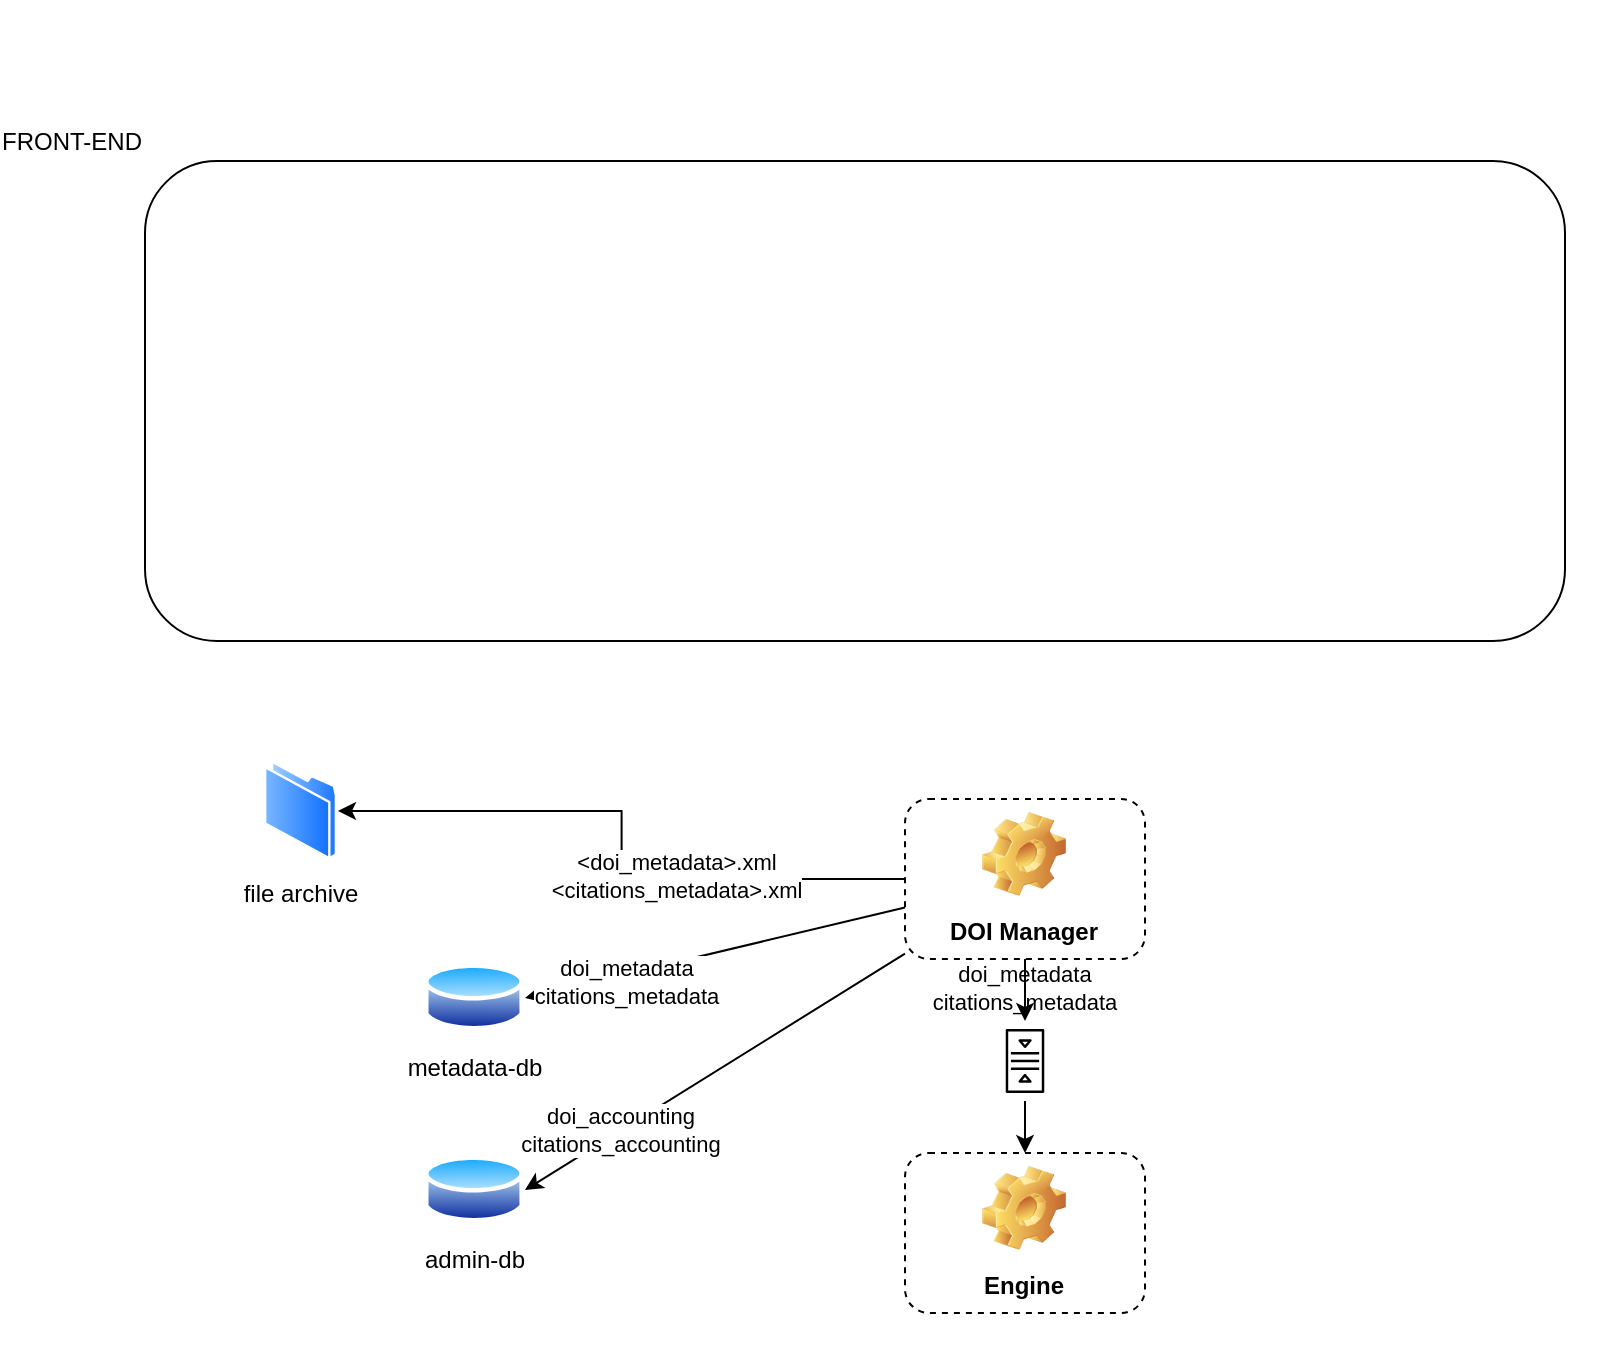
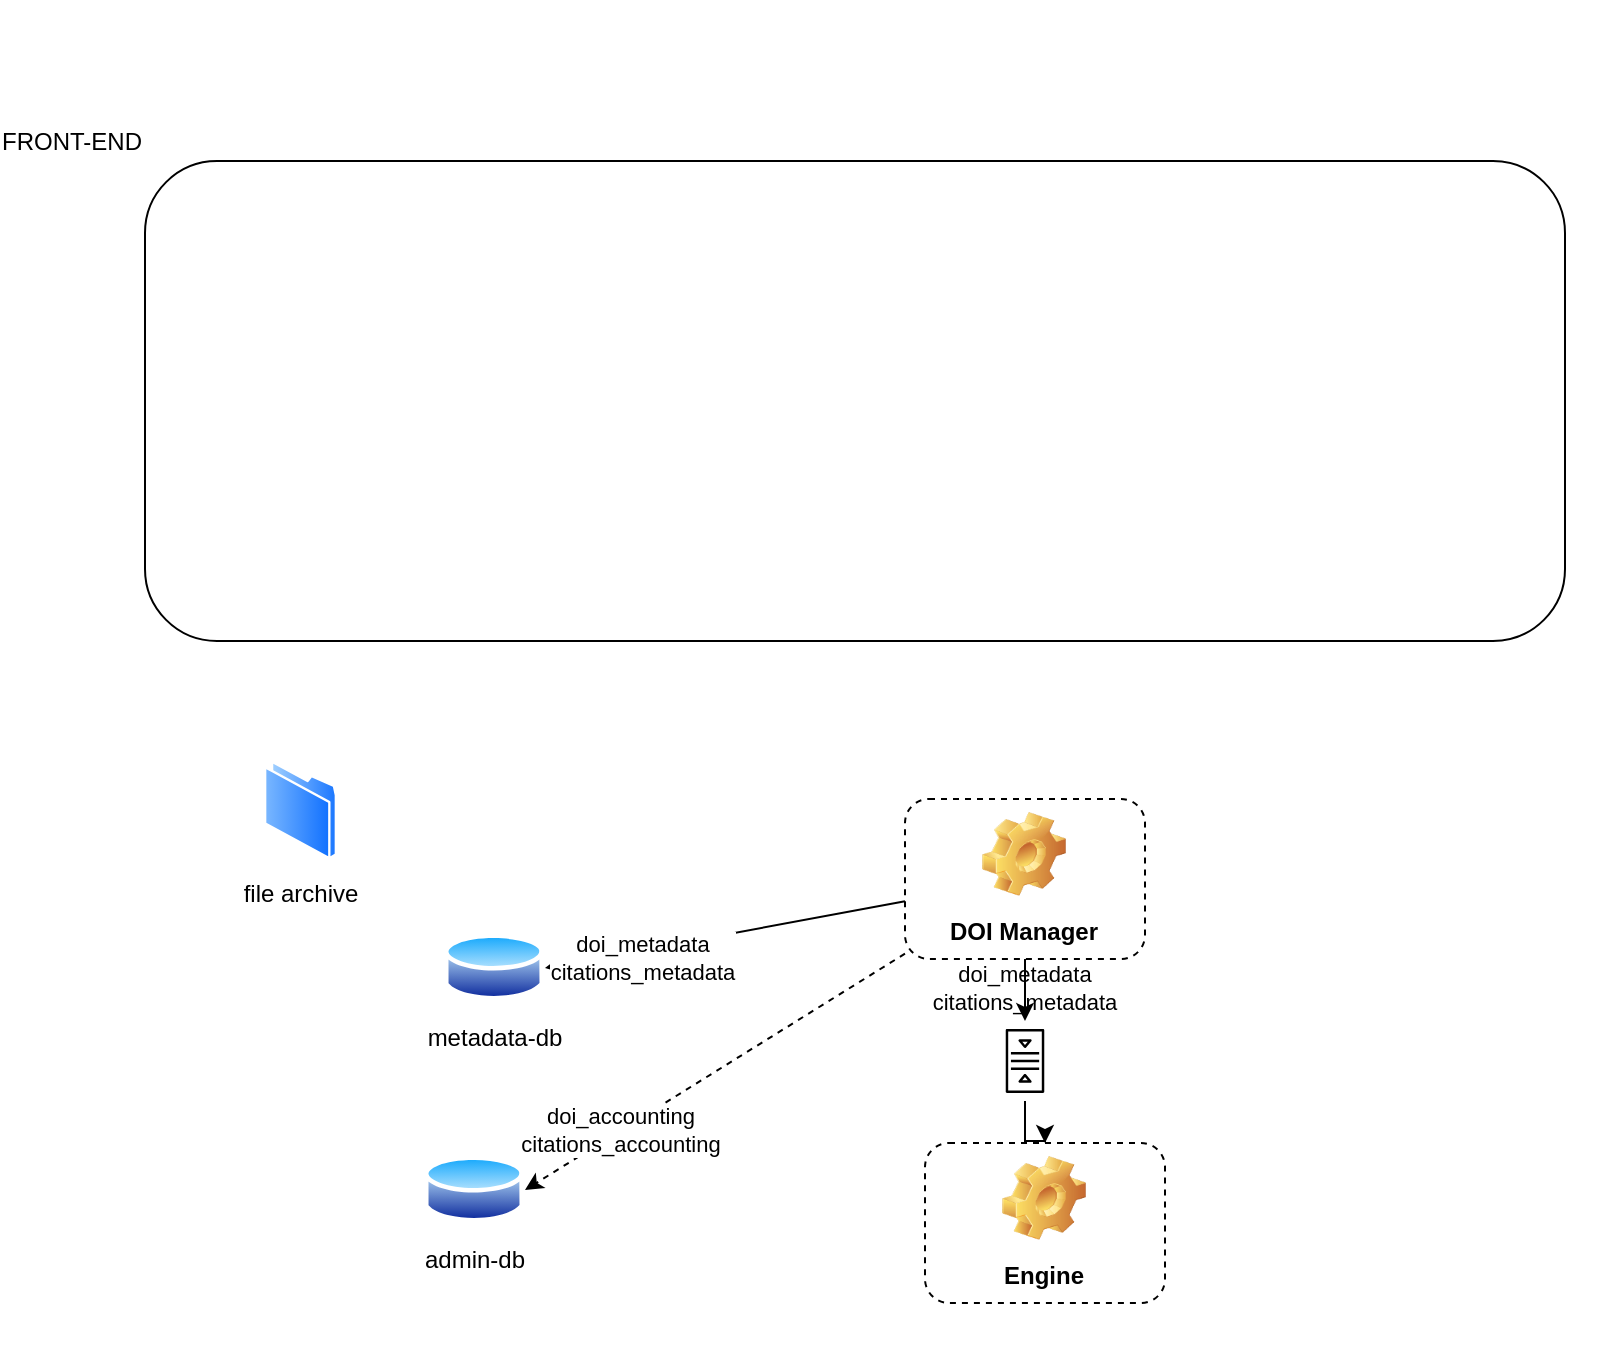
(506, 811) -> none
(475, 998) -> (495, 968)
(781, 1031) -> (781, 1031)
(1025, 1233) -> (1045, 1223)
